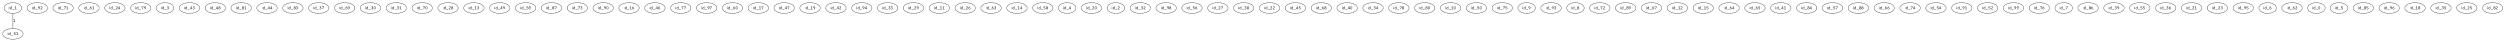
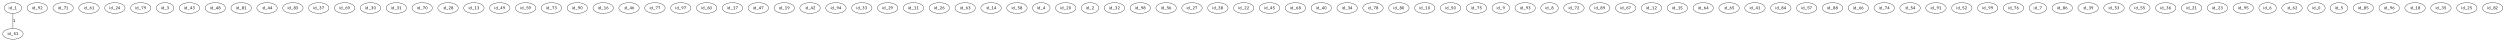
(551, 8) -> none
none -> (2114, 8)
